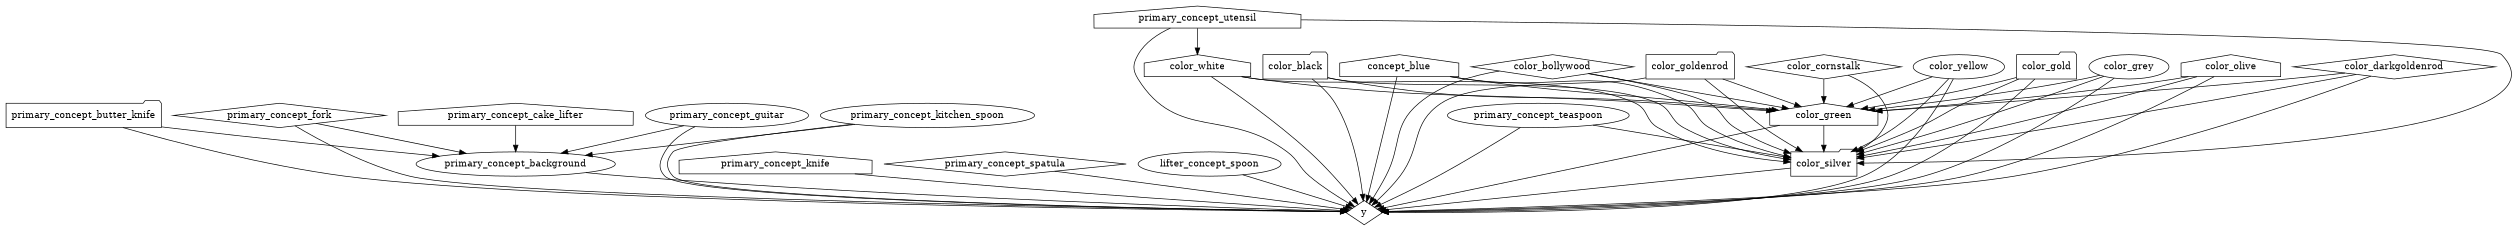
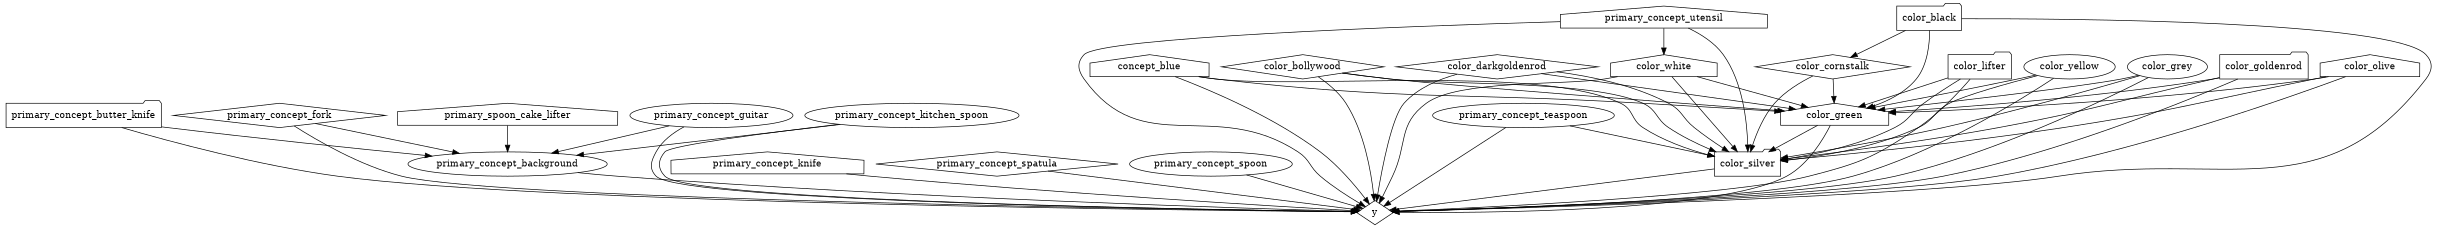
(2047, 67) -> (1980, 67)
(1667, 110) -> (1881, 42)
(516, 115) -> (508, 115)
(1210, 164) -> (1211, 164)
